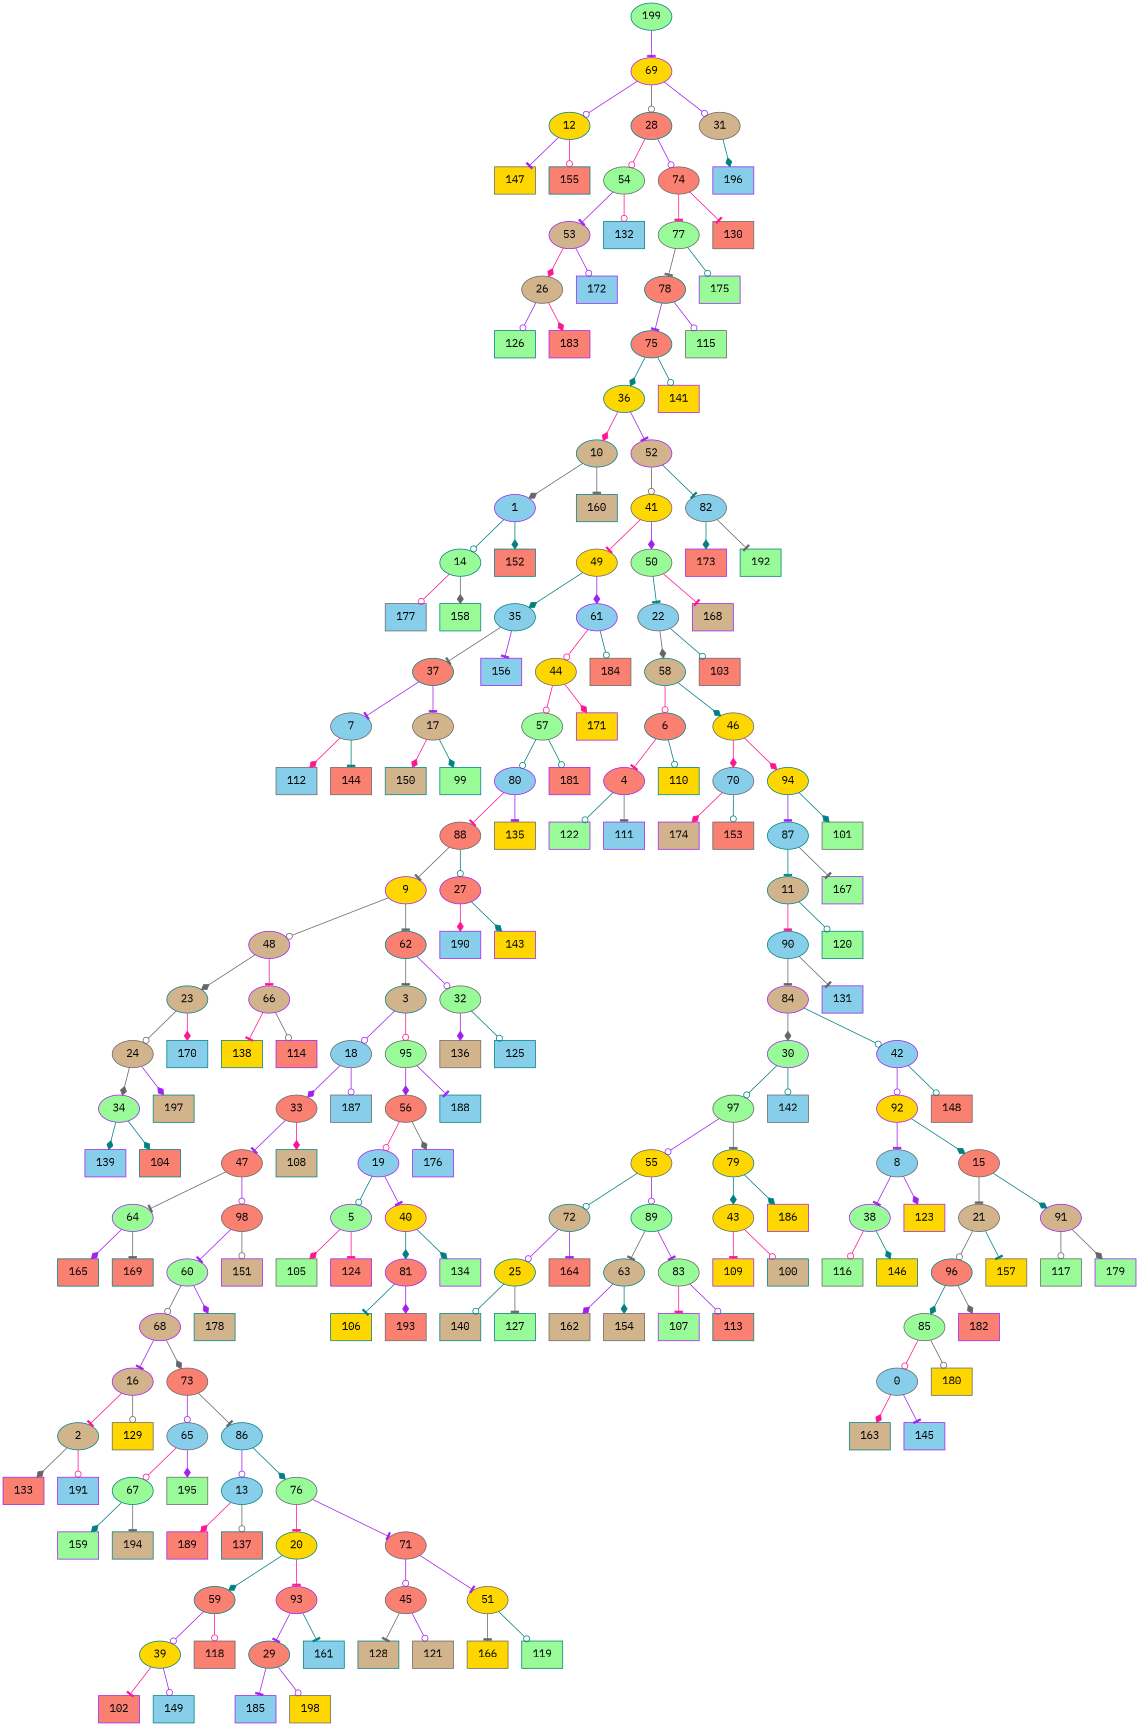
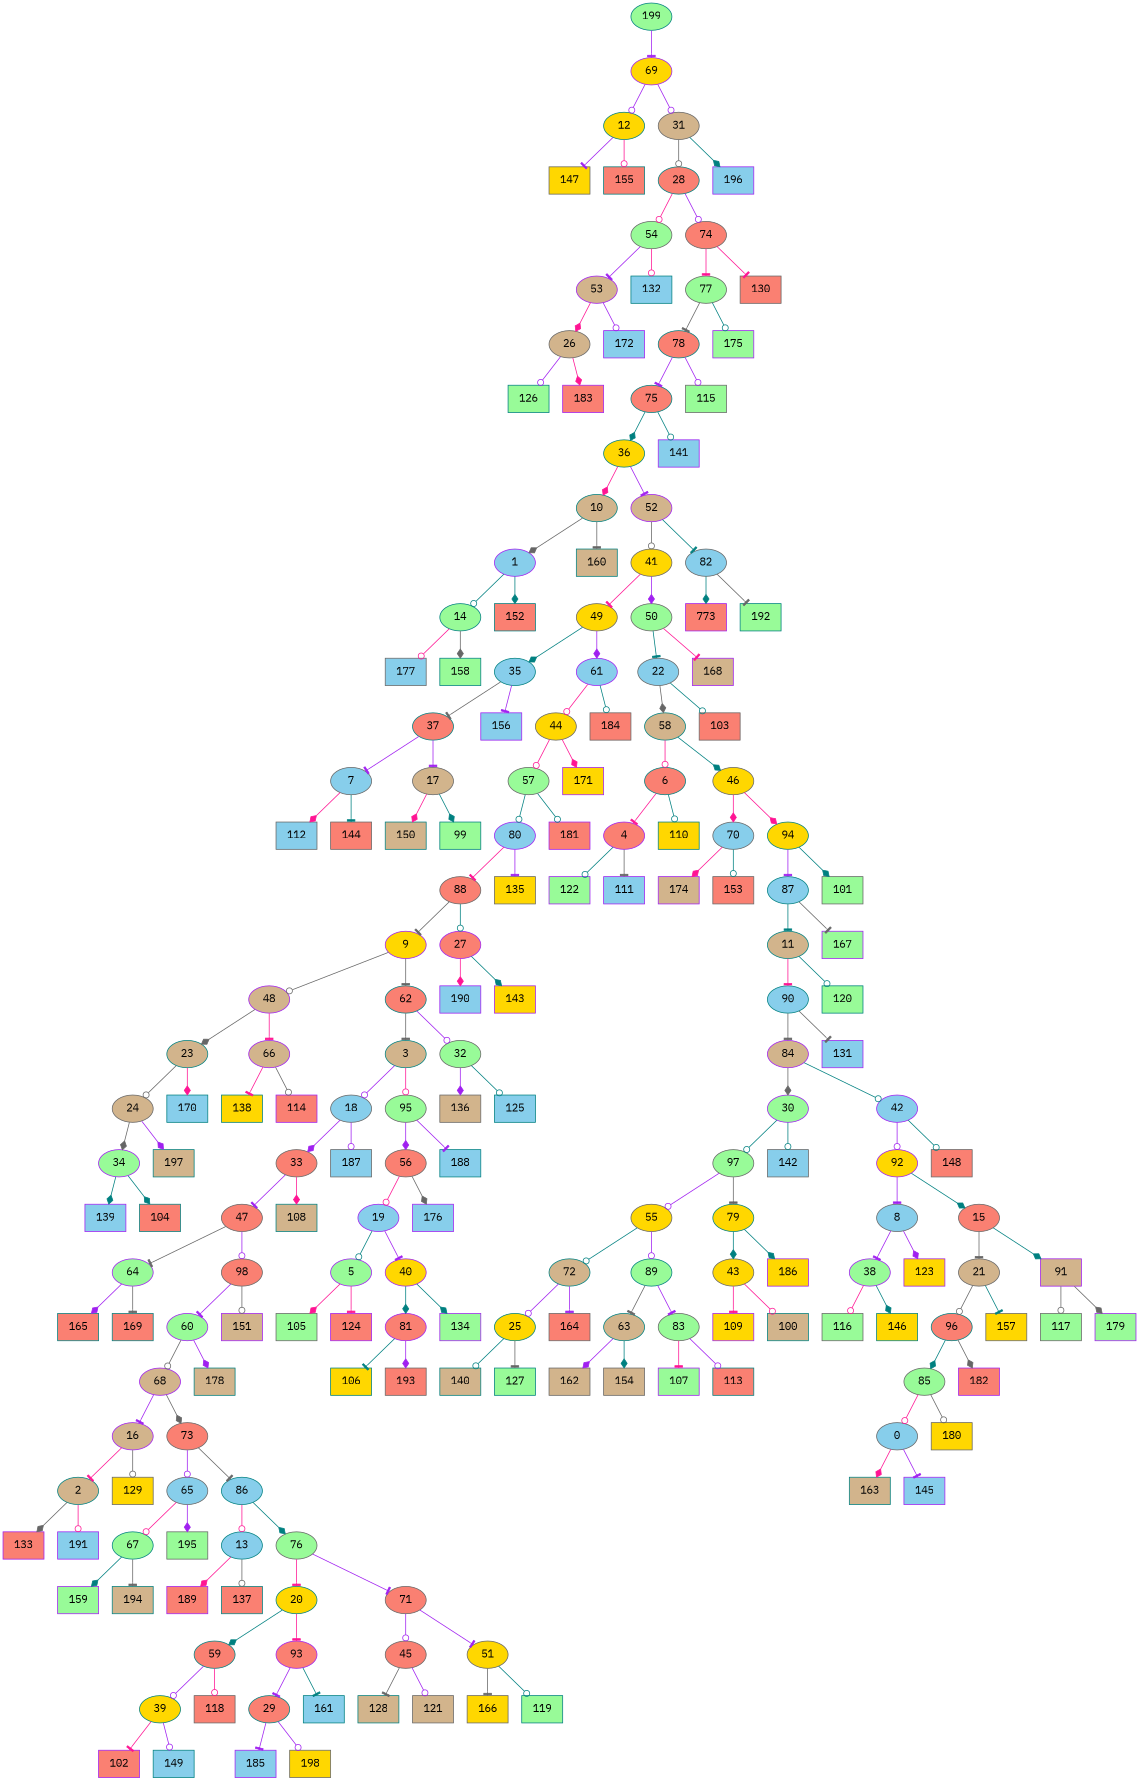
(651, 96) -> (679, 150)
(679, 399) -> (679, 453)
(706, 563) -> (706, 617)
(1061, 1218) -> (1061, 1272)
(242, 1461) -> (242, 1515)
